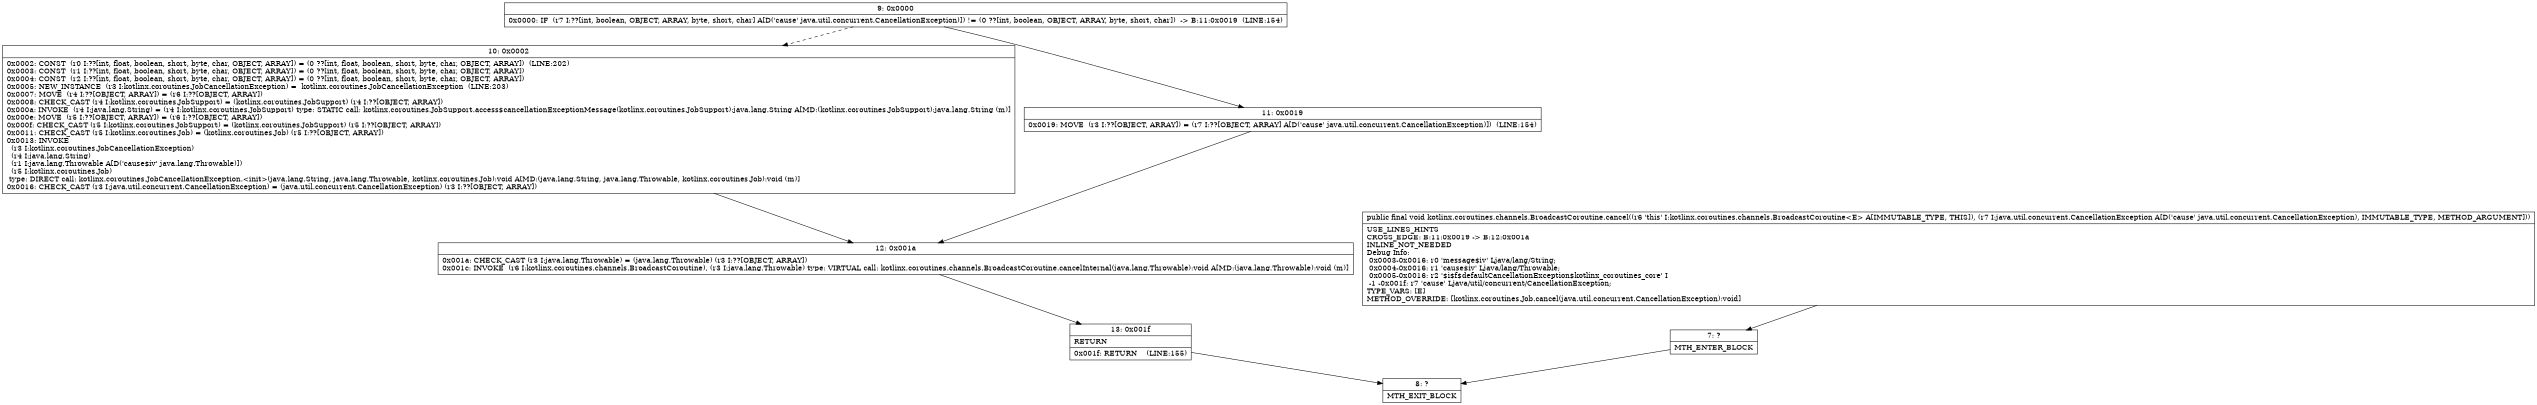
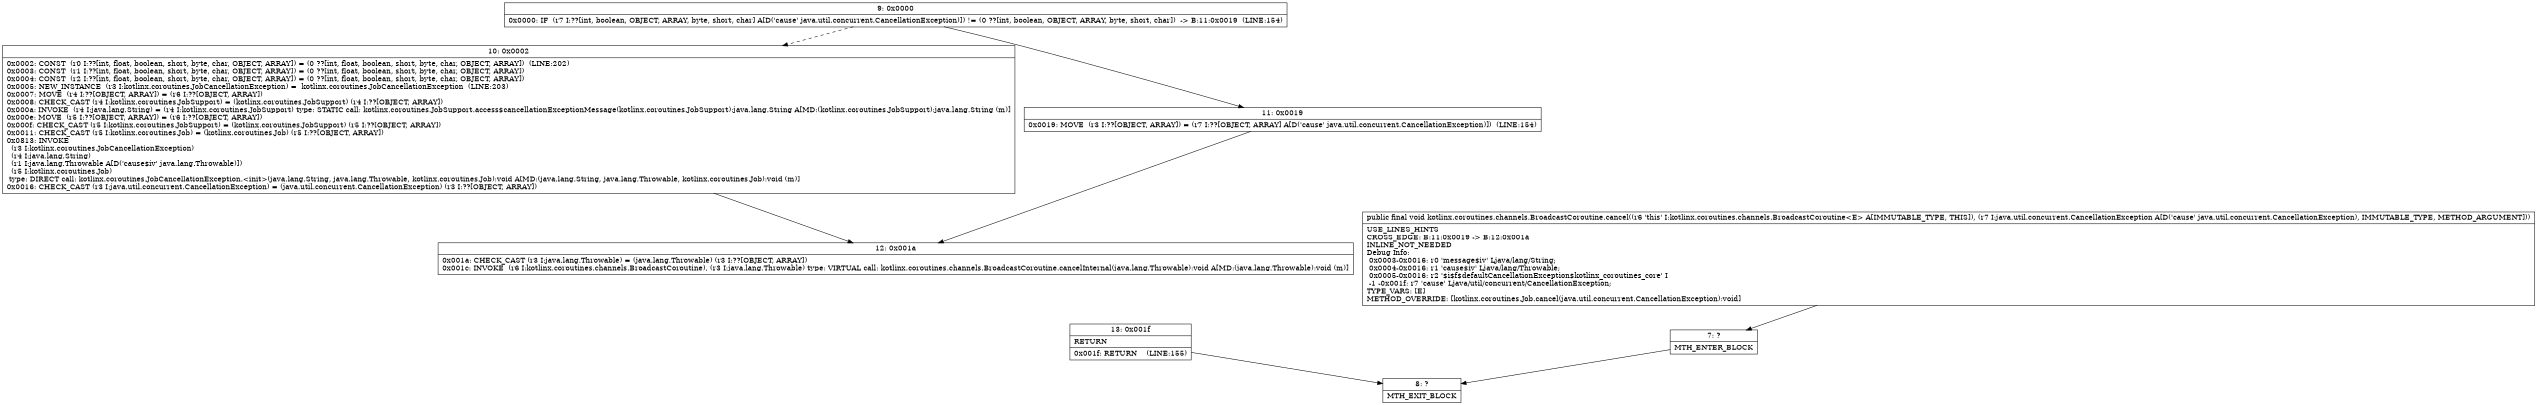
(40, 141) -> (40, 141)
(1008, 298) -> none
